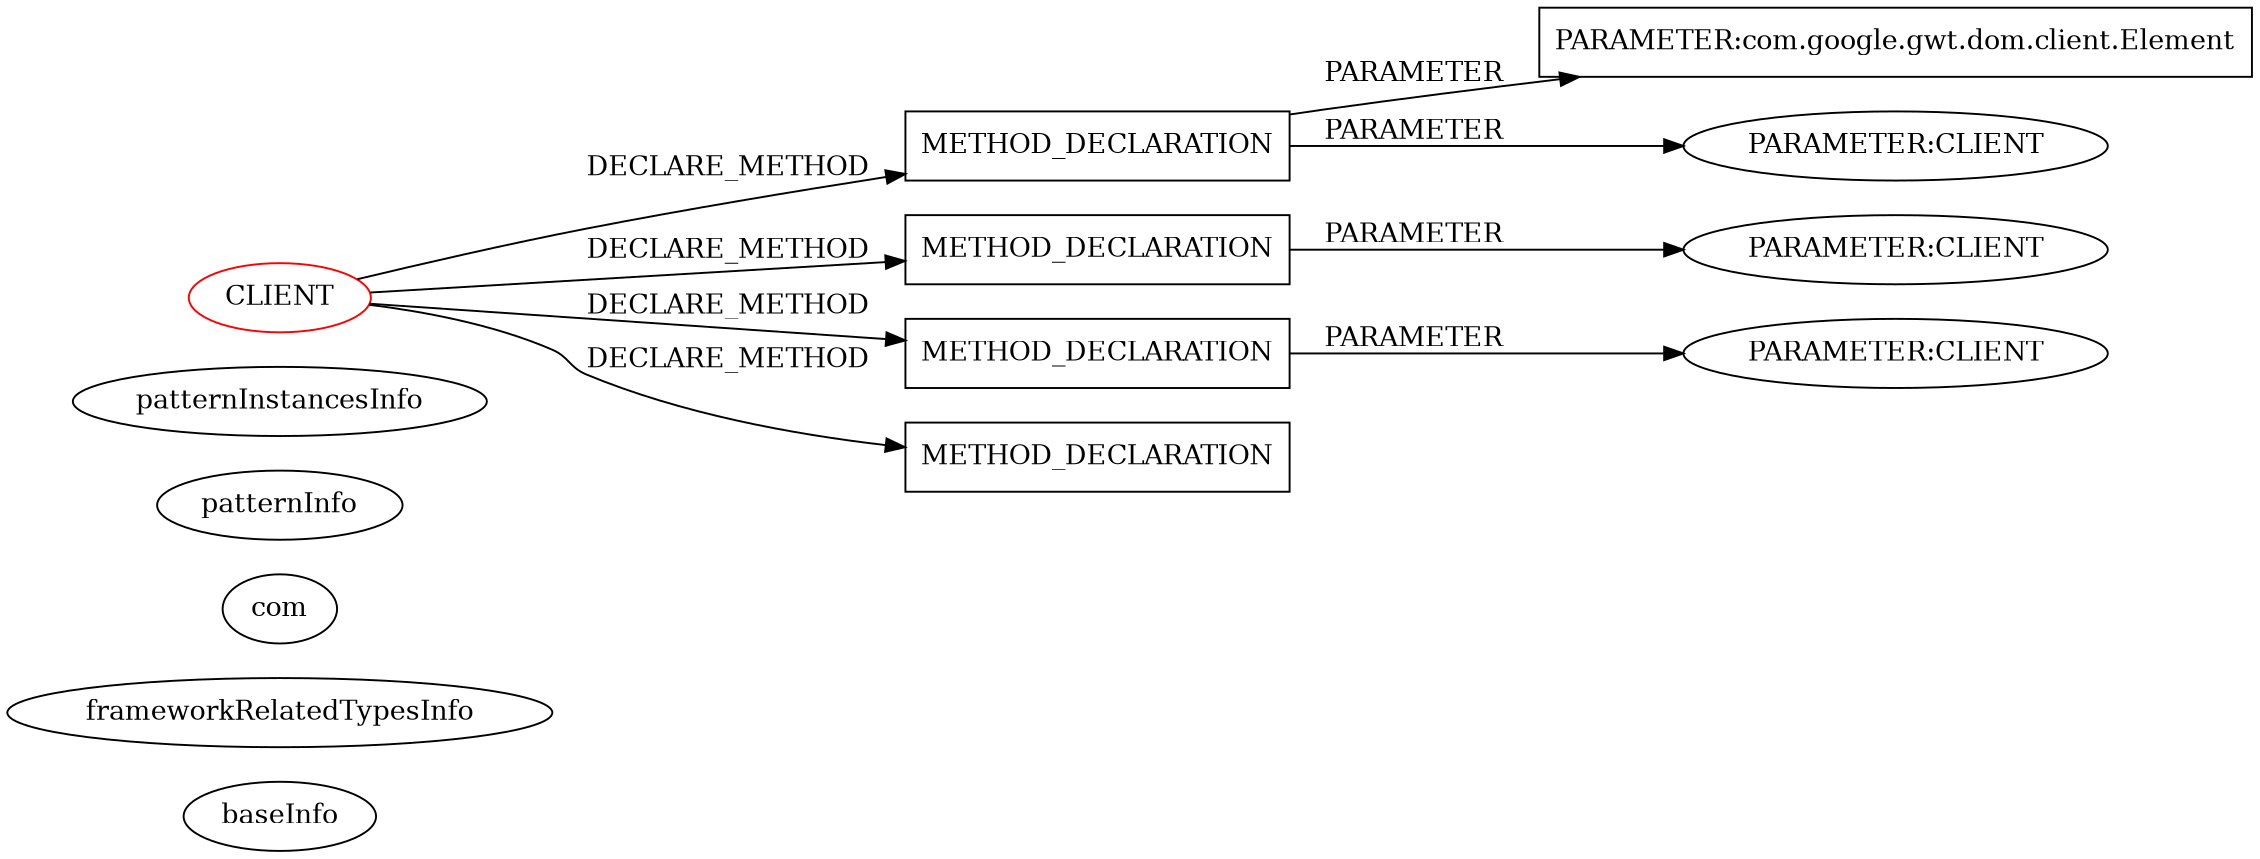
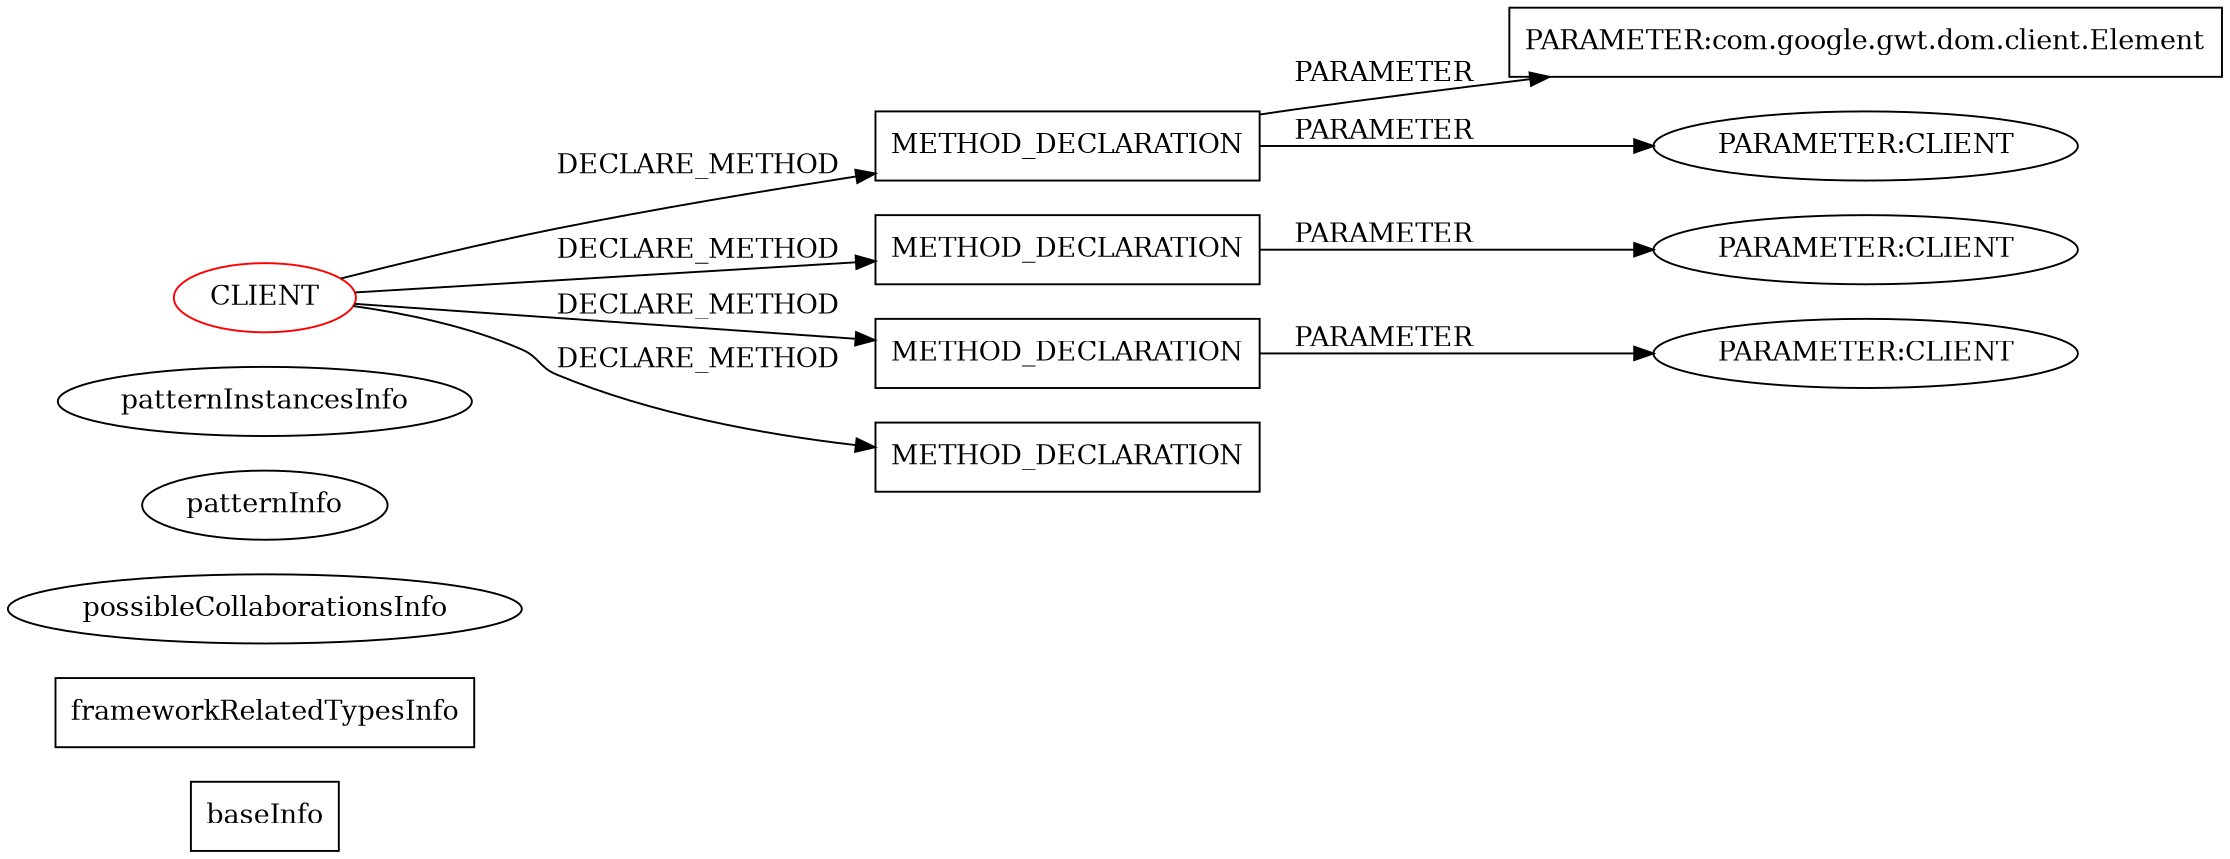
(280, 609) -> (265, 609)
(280, 713) -> (265, 713)
(280, 816) -> (265, 816)
